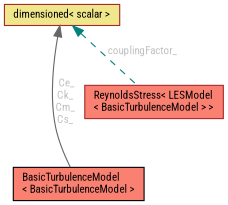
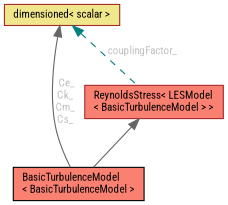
none -> (113, 147)
